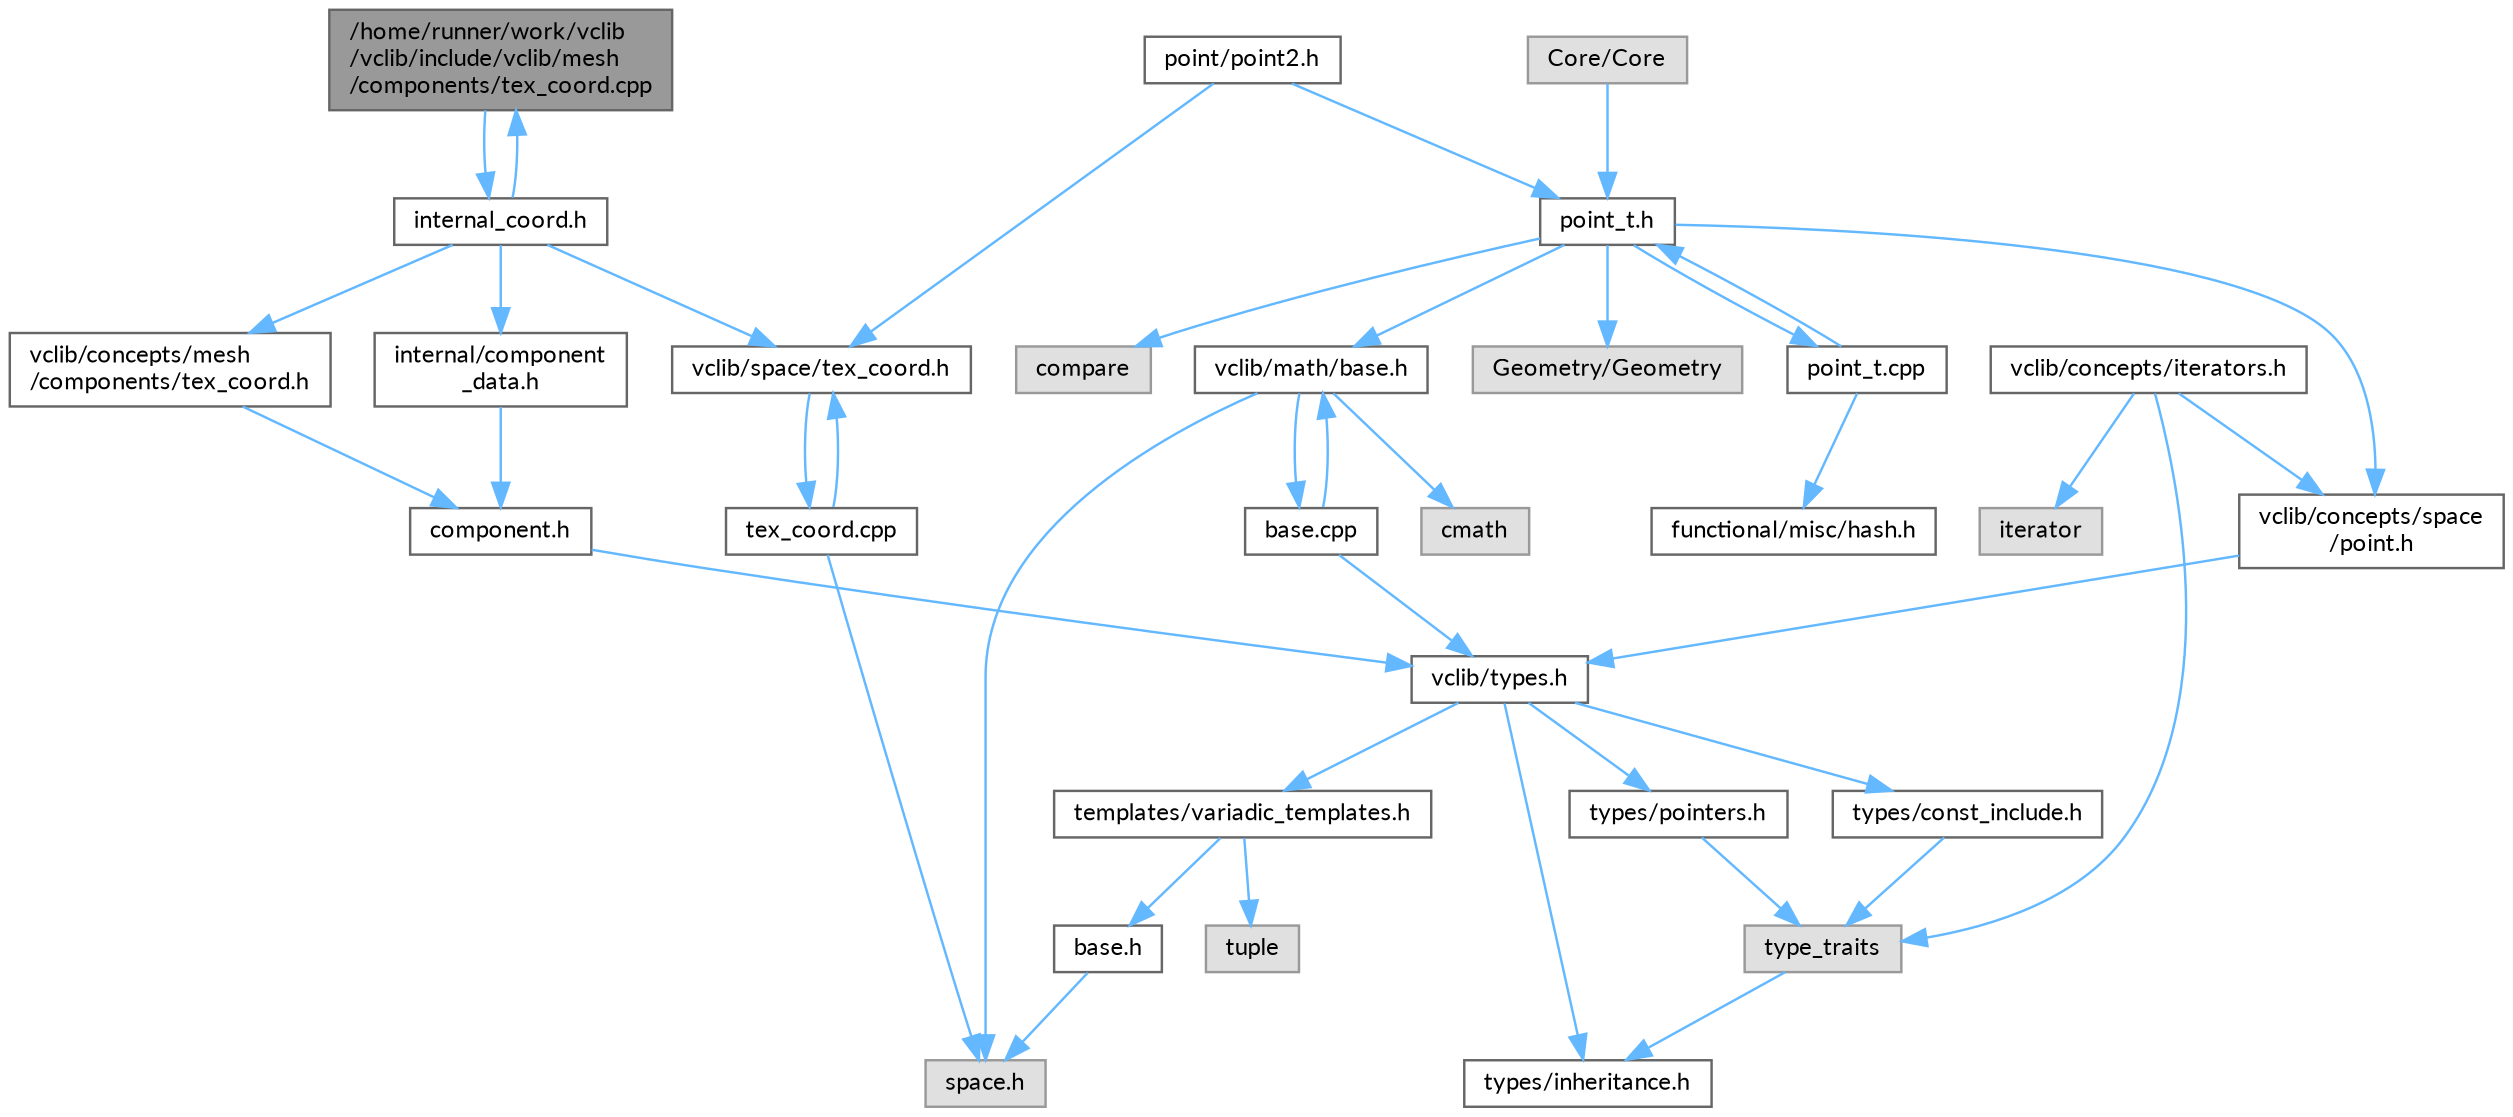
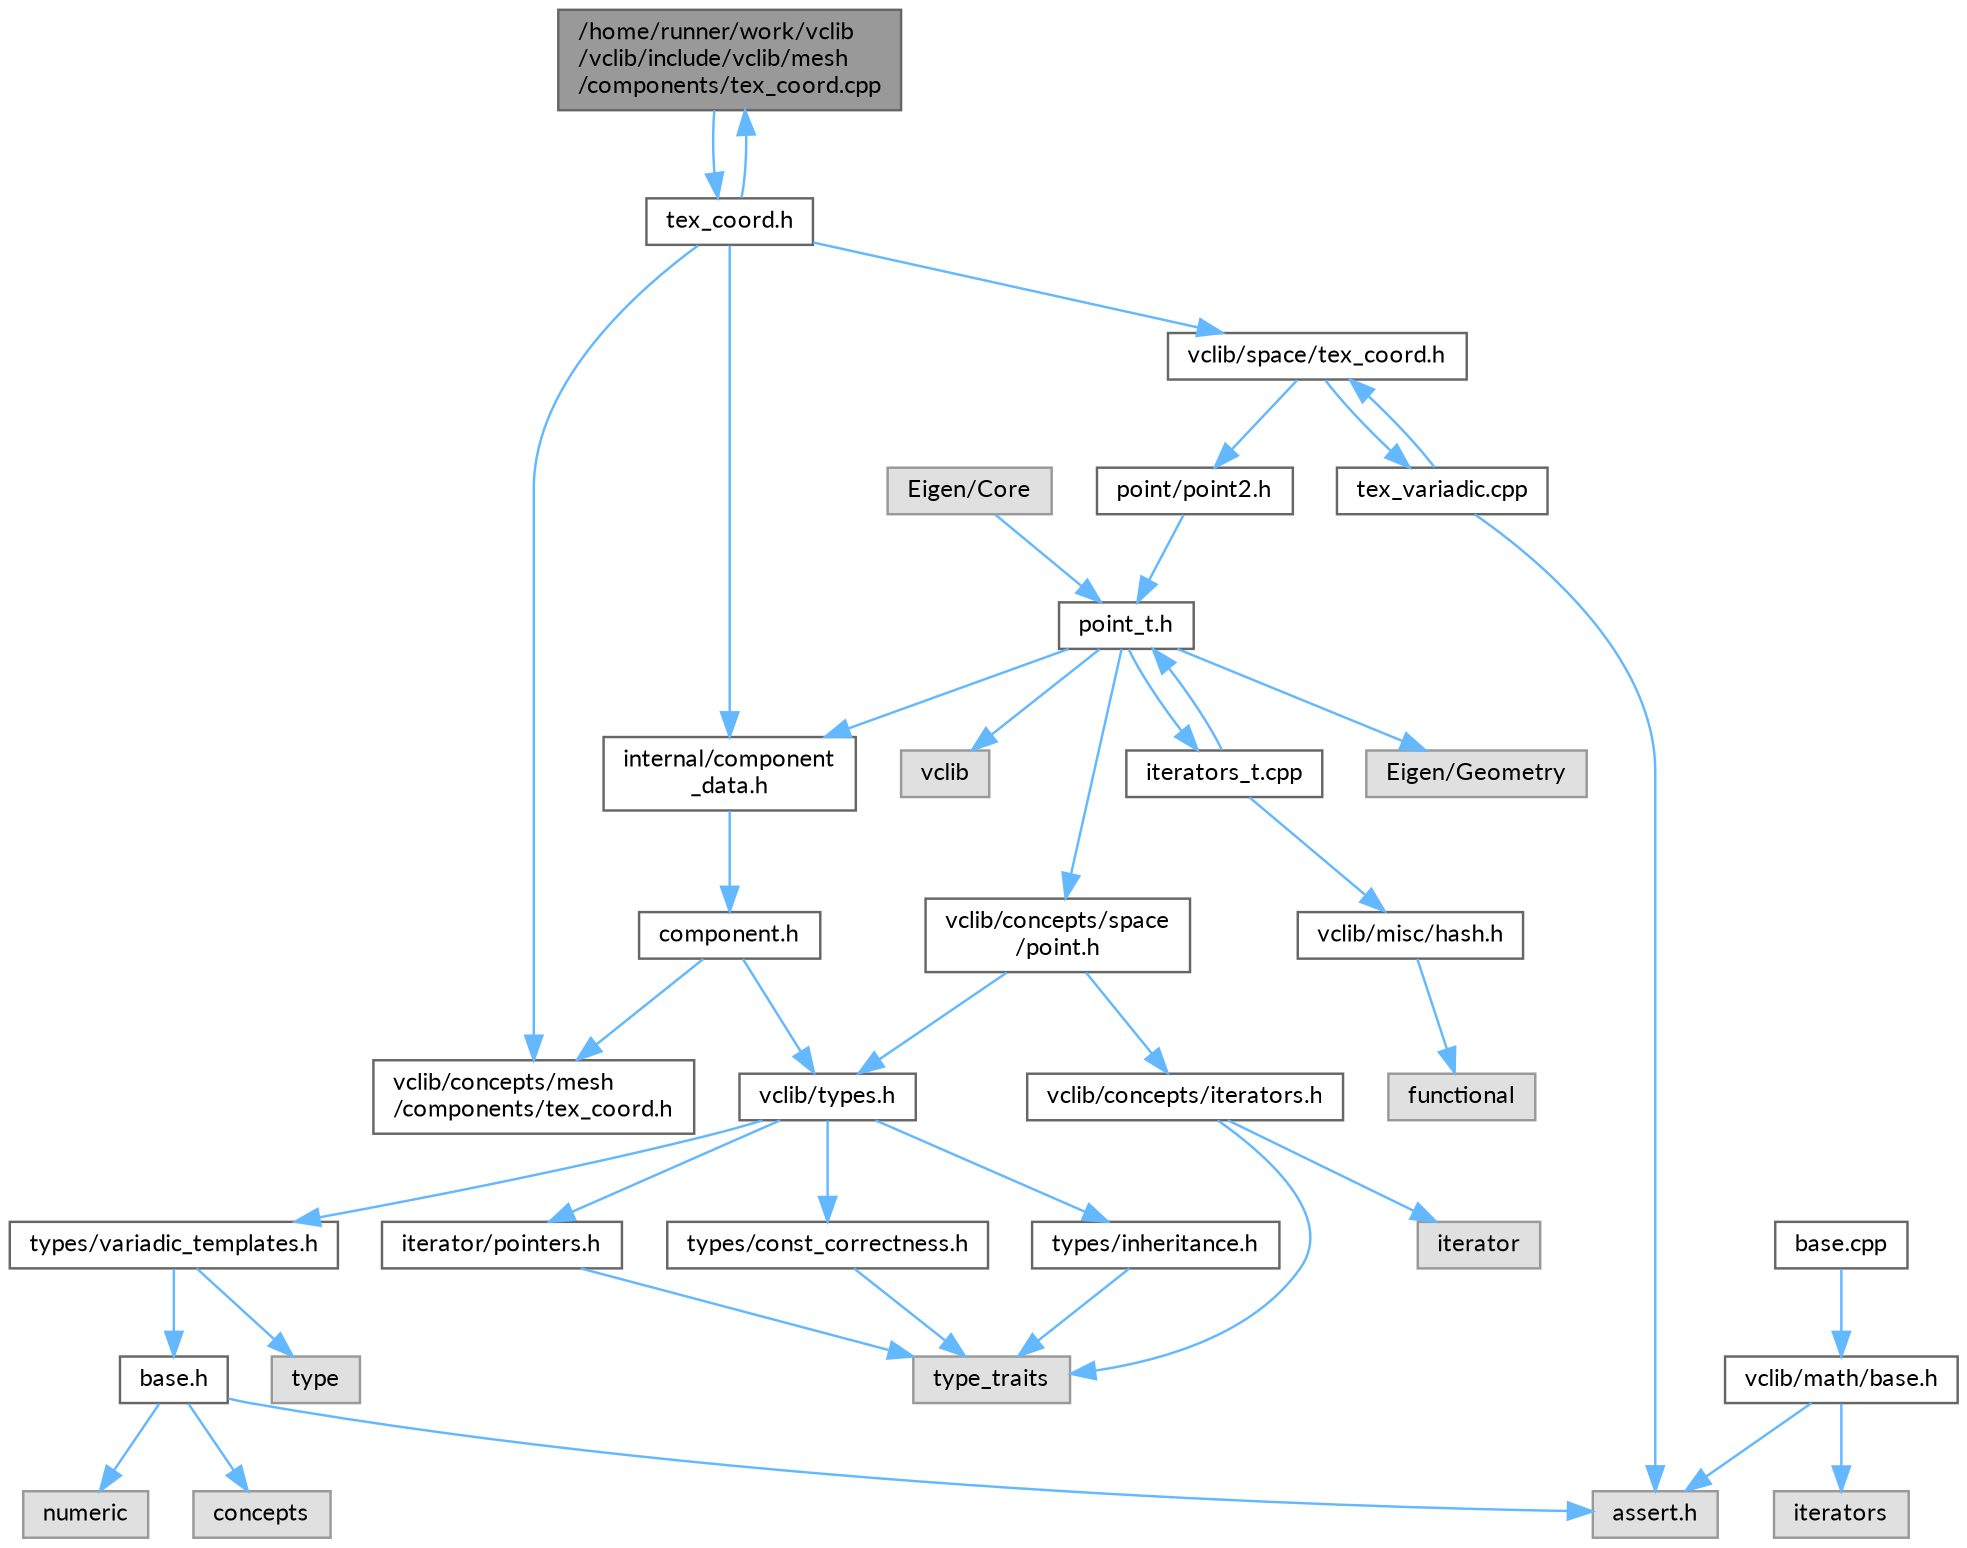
(1608, 60) -> (970, 491)
(1042, 207) -> (1265, 415)
(501, 222) -> (730, 222)
(1470, 290) -> (959, 689)
(1084, 370) -> (945, 774)
(1608, 370) -> (1477, 774)
(1867, 370) -> (1224, 774)
(2240, 437) -> (1119, 1013)
(1295, 438) -> none
(339, 452) -> (650, 1002)
(822, 531) -> (1442, 491)
(1475, 531) -> (1841, 1514)
(1794, 531) -> (1410, 935)
(1395, 598) -> none
(1243, 814) -> (174, 1245)
(1679, 814) -> (502, 1245)
(1967, 814) -> (828, 1245)
(1252, 949) -> (316, 1380)
(1717, 1010) -> (1084, 1304)
(986, 1084) -> (1655, 1514)
none -> (1462, 1097)
none -> (86, 1514)
none -> (262, 1514)
